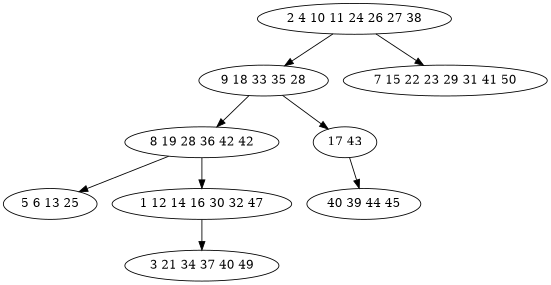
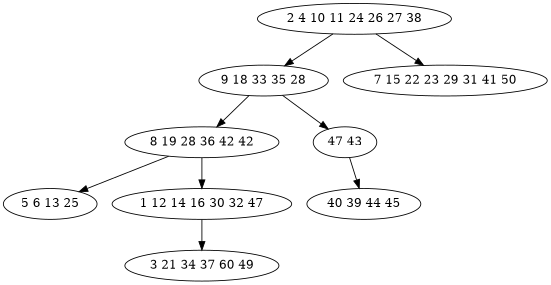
(345, 142) -> (345, 142)
(202, 266) -> (202, 266)
